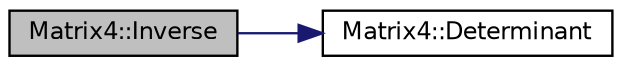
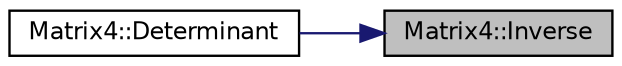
(268, 33) -> (330, 33)
